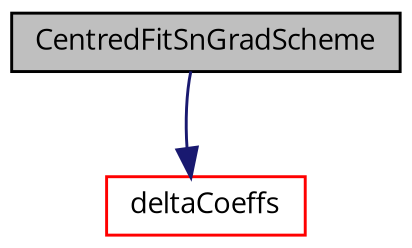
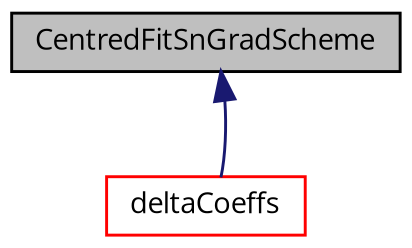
(187, 110) -> (225, 139)
